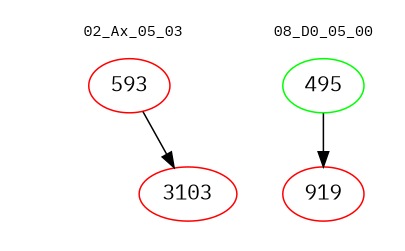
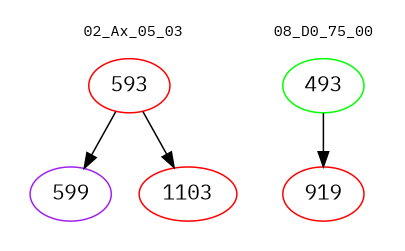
(324, 32) -> (324, 32)
(323, 86) -> (323, 86)
none -> (71, 194)
(188, 194) -> (188, 194)
